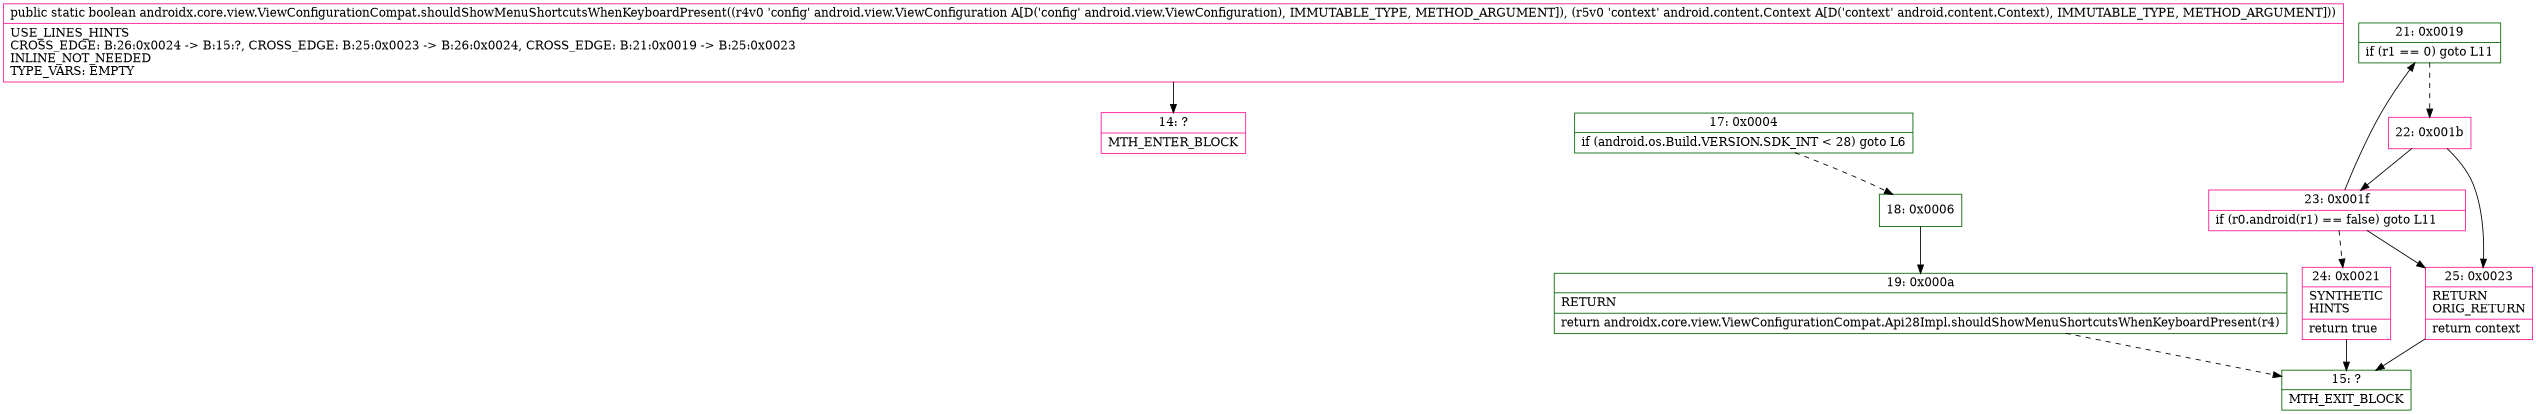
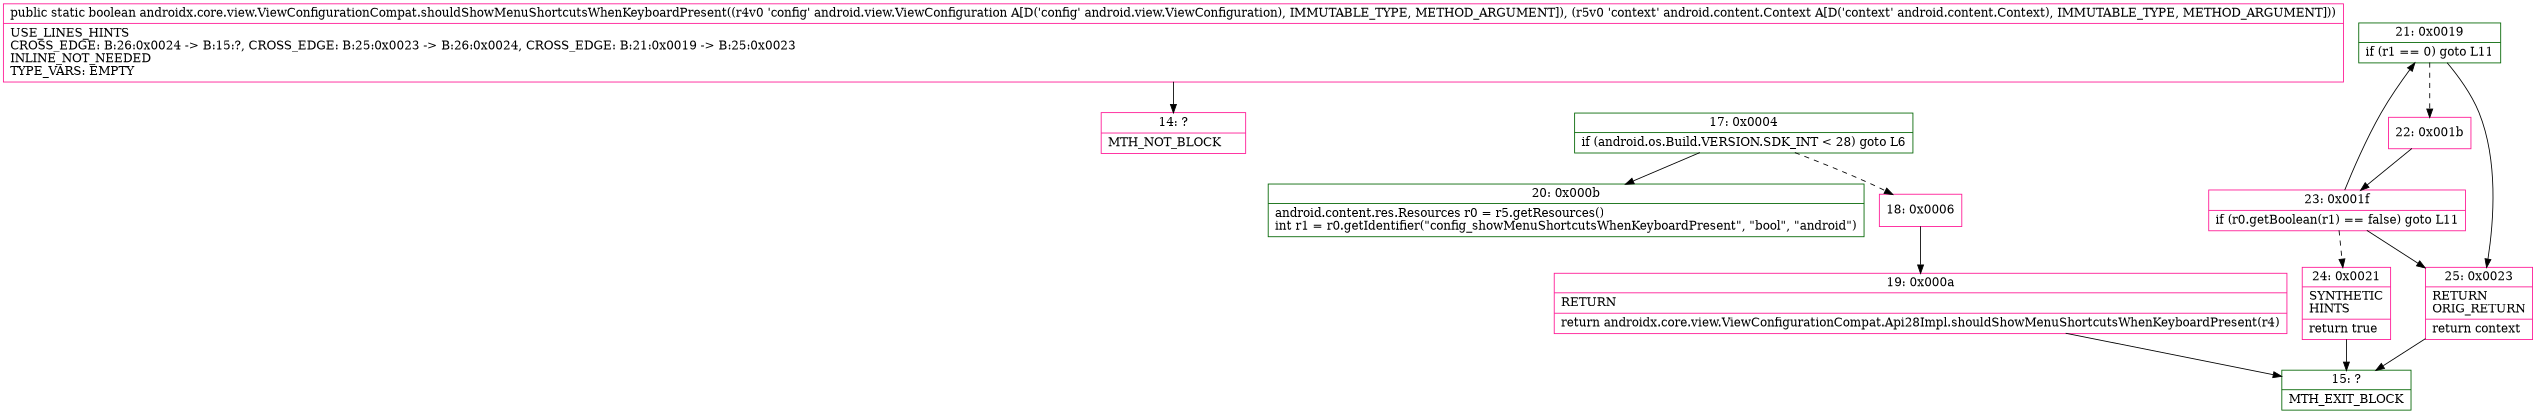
(1173, 143) -> (1165, 143)
(2478, 199) -> (2490, 156)
none -> (1566, 210)
(1921, 210) -> (1921, 210)
(2326, 220) -> (2337, 220)
(1921, 303) -> (1921, 303)
(2169, 354) -> (2169, 354)
